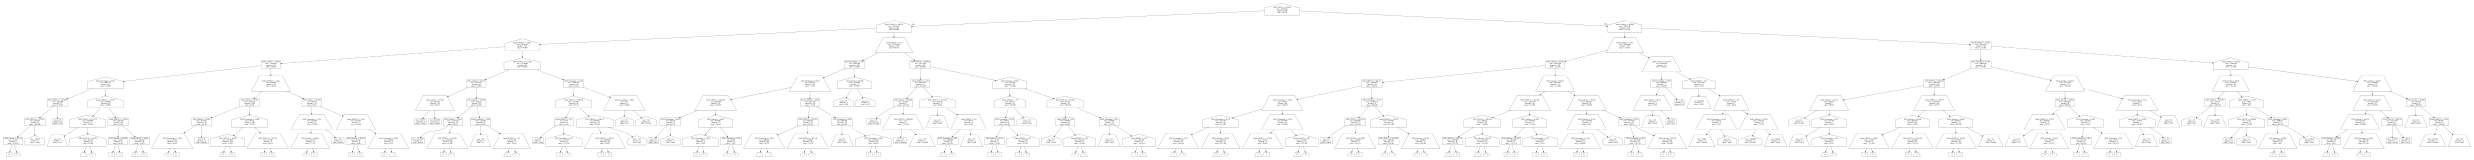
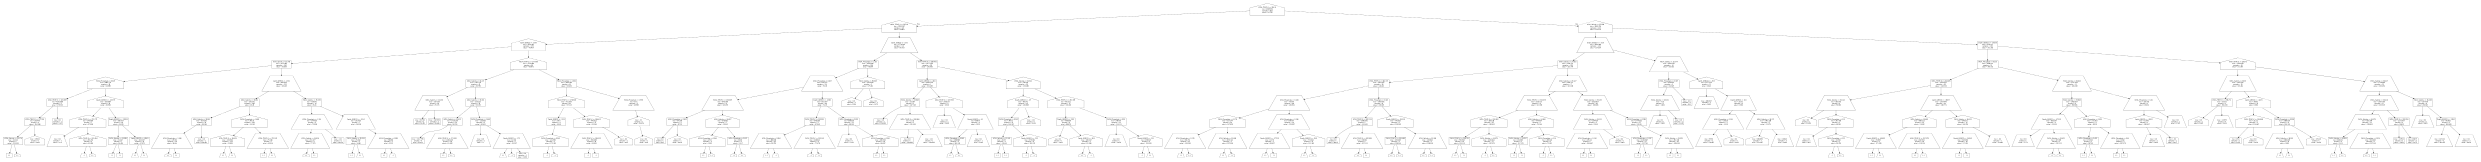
(624, 113) -> (641, 131)
(548, 131) -> (518, 150)
